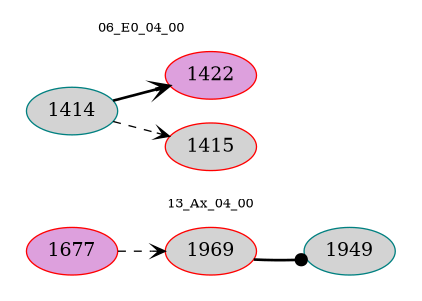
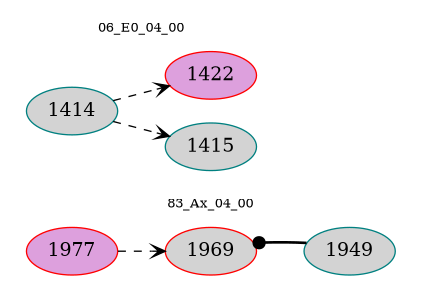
(135, 95) -> (135, 95)
(211, 147) -> (211, 147)
(211, 204) -> (211, 204)
(72, 251) -> (72, 251)
(275, 260) -> (286, 242)
